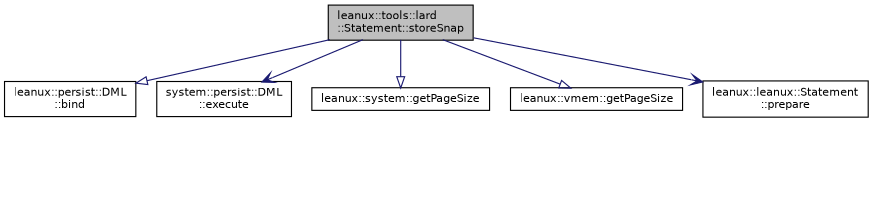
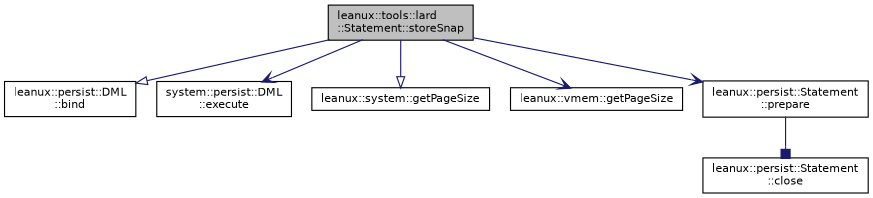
(501, 62) -> (501, 62)
(786, 99) -> (786, 99)
none -> (786, 175)
